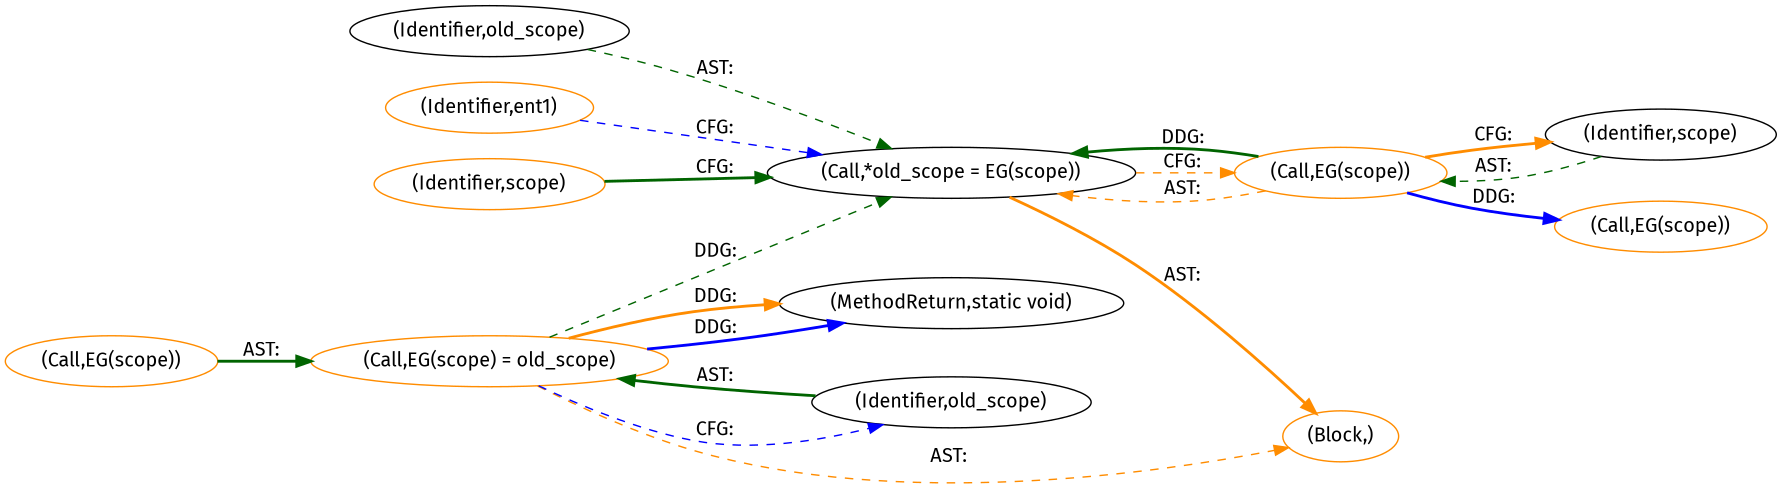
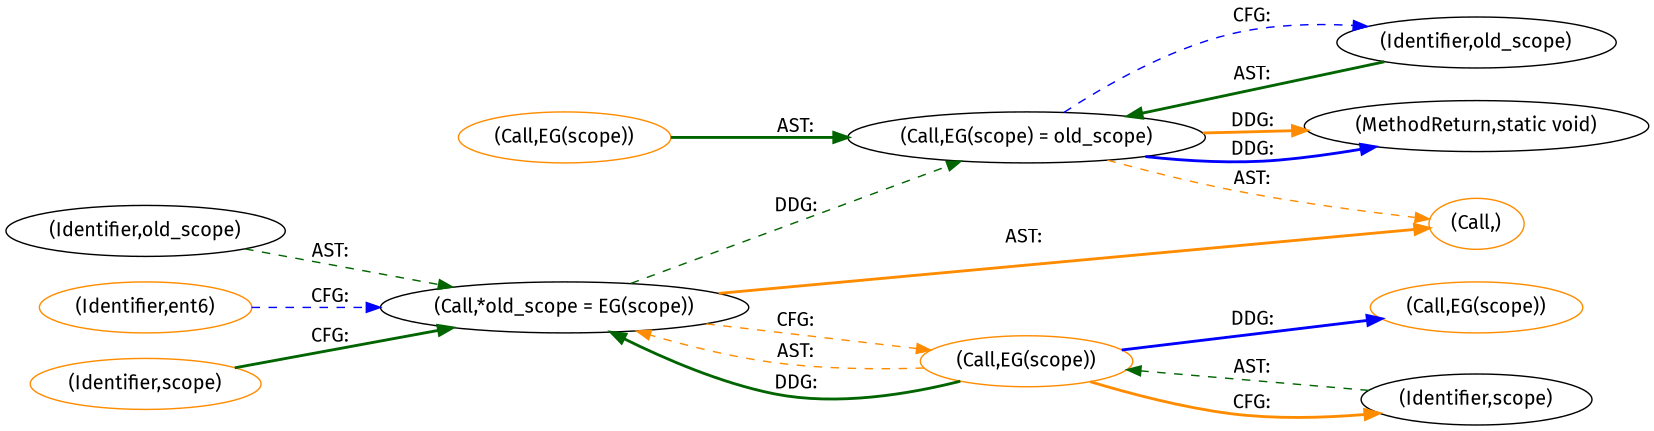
(490, 108) -> (146, 307)
(714, 270) -> (789, 225)
(490, 361) -> (1027, 137)
(1341, 436) -> (1477, 224)
